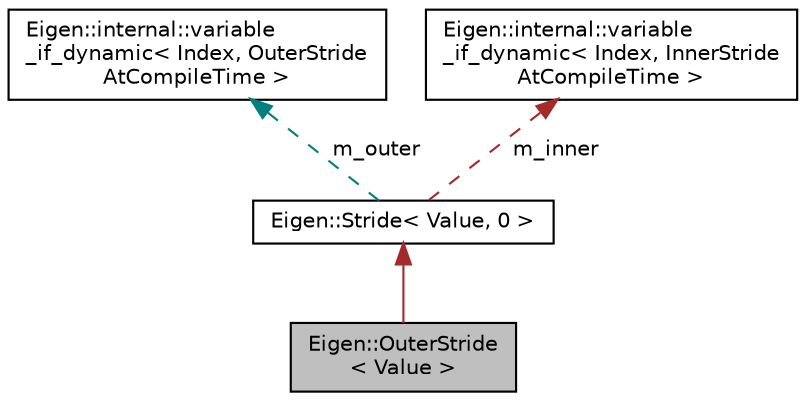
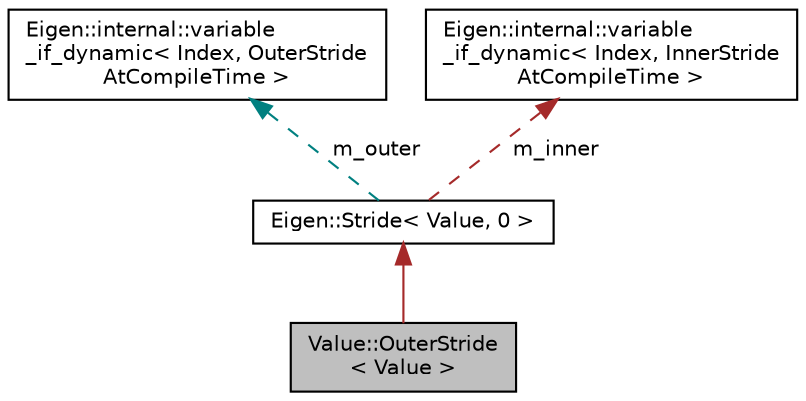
(403, 357) -> (403, 357)
